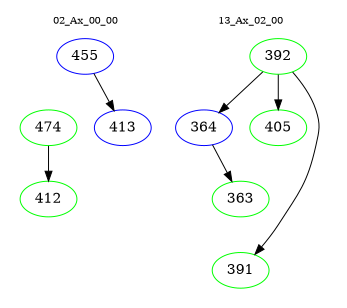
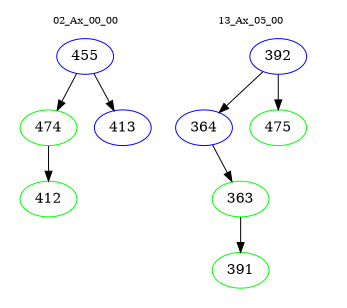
(251, 21) -> (251, 21)
(278, 56) -> (278, 56)
none -> (69, 87)
(278, 128) -> (278, 128)
(311, 163) -> (241, 230)
